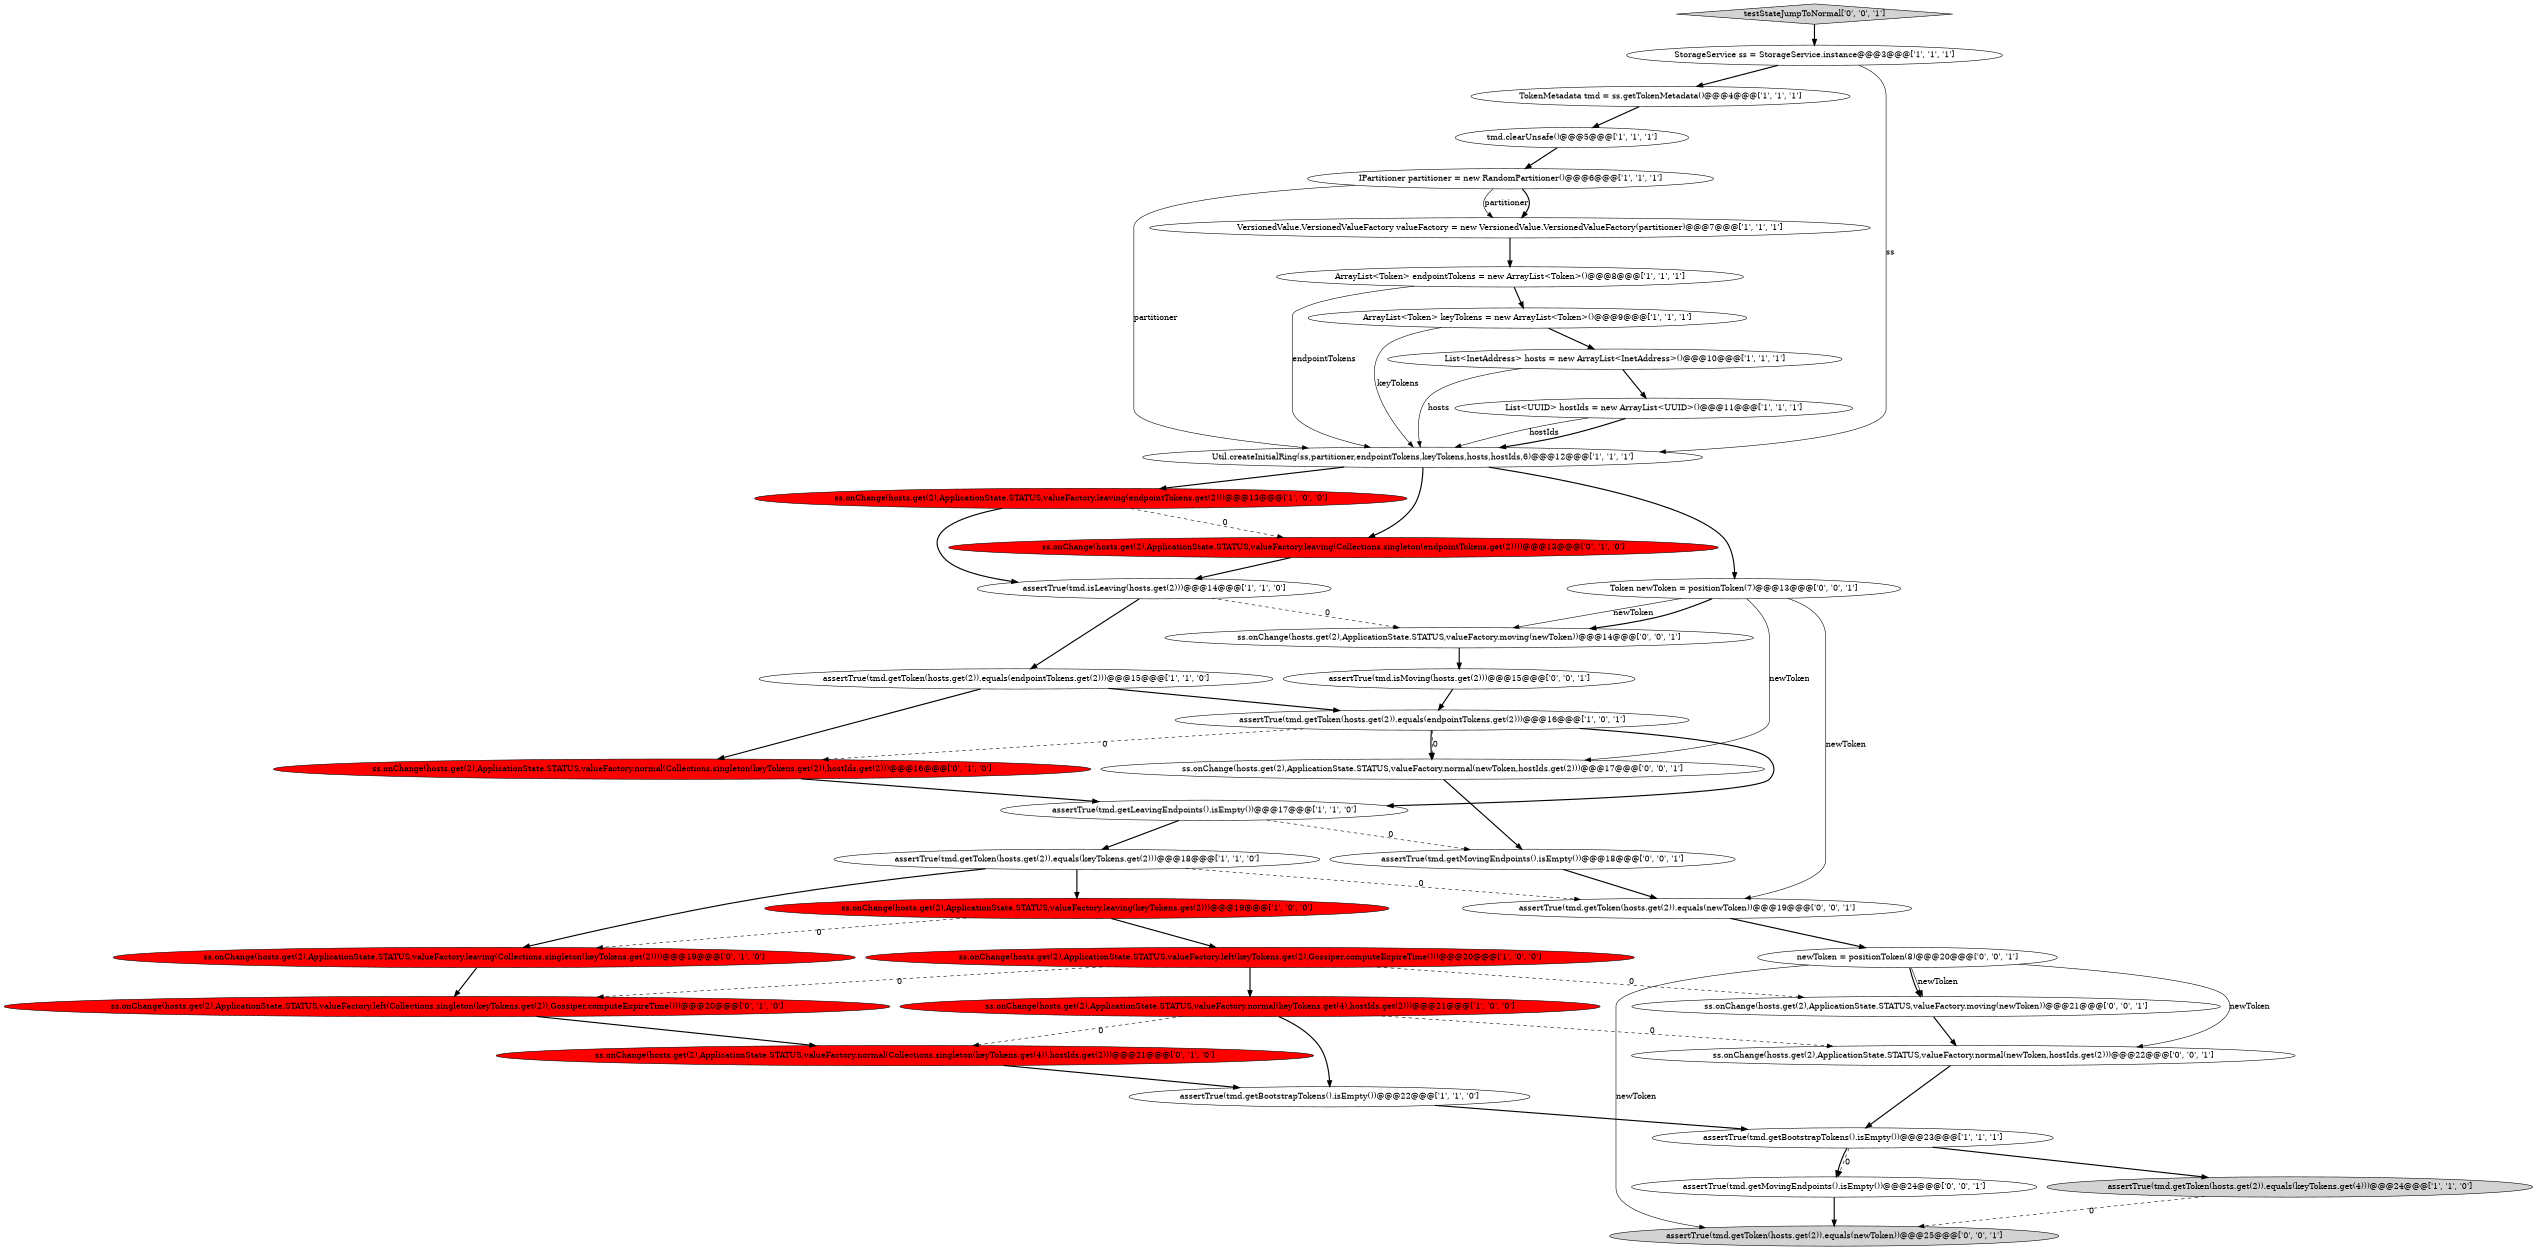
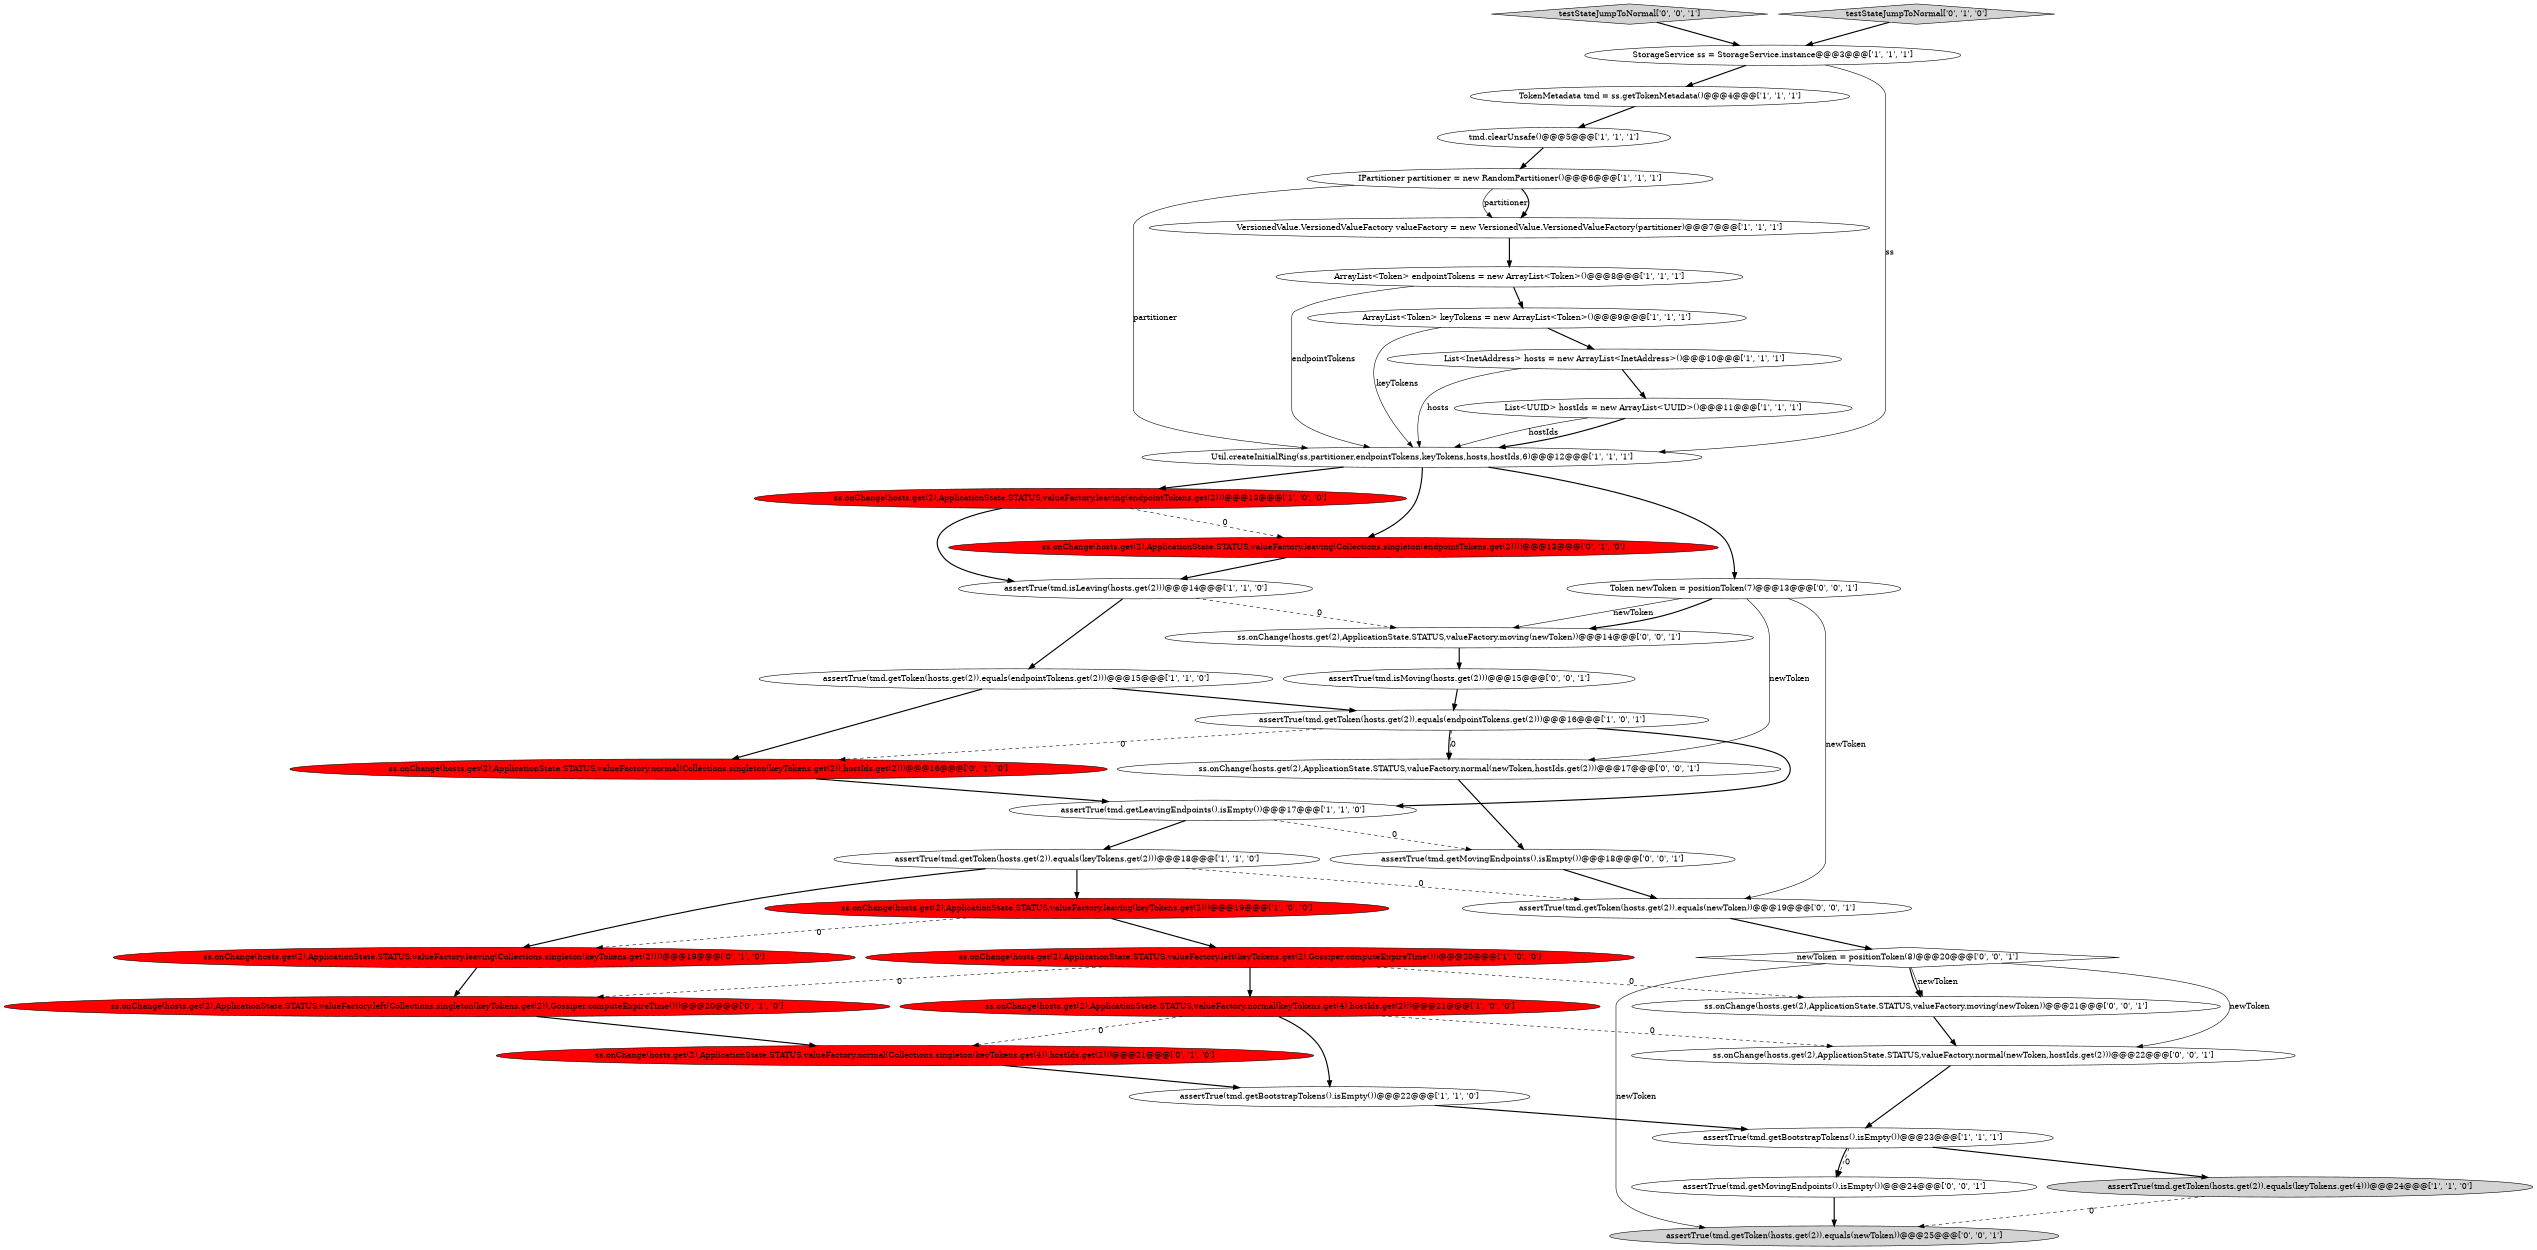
none -> (1917, 14)
(1908, 957) -> (1908, 957)
